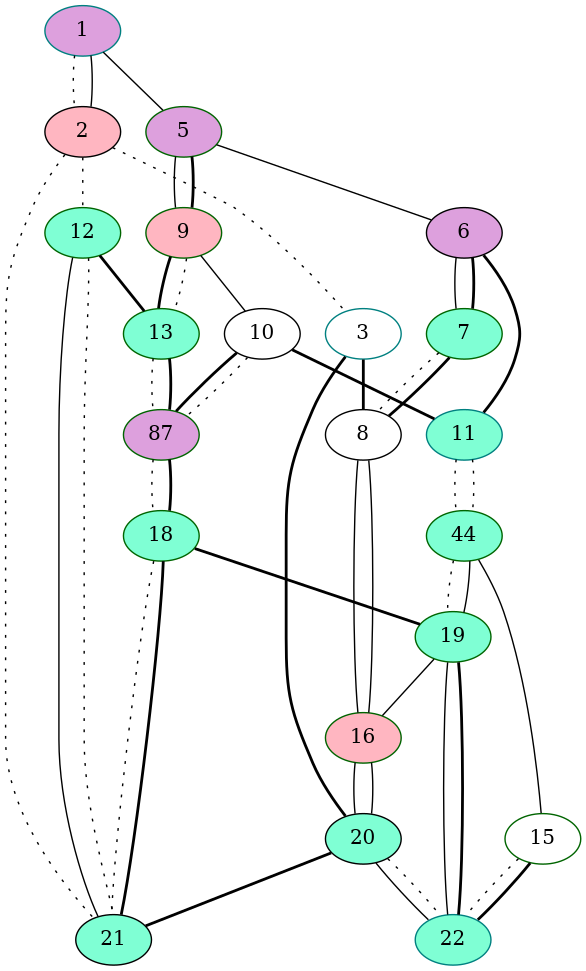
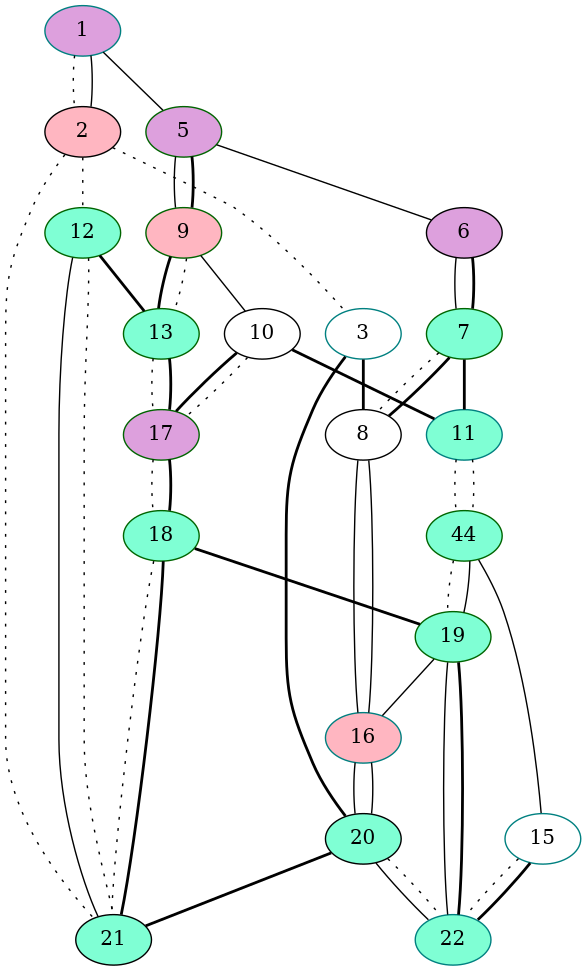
(520, 334) -> (464, 385)
(161, 435) -> (161, 435)
(363, 738) -> (363, 738)
(543, 839) -> (543, 839)
